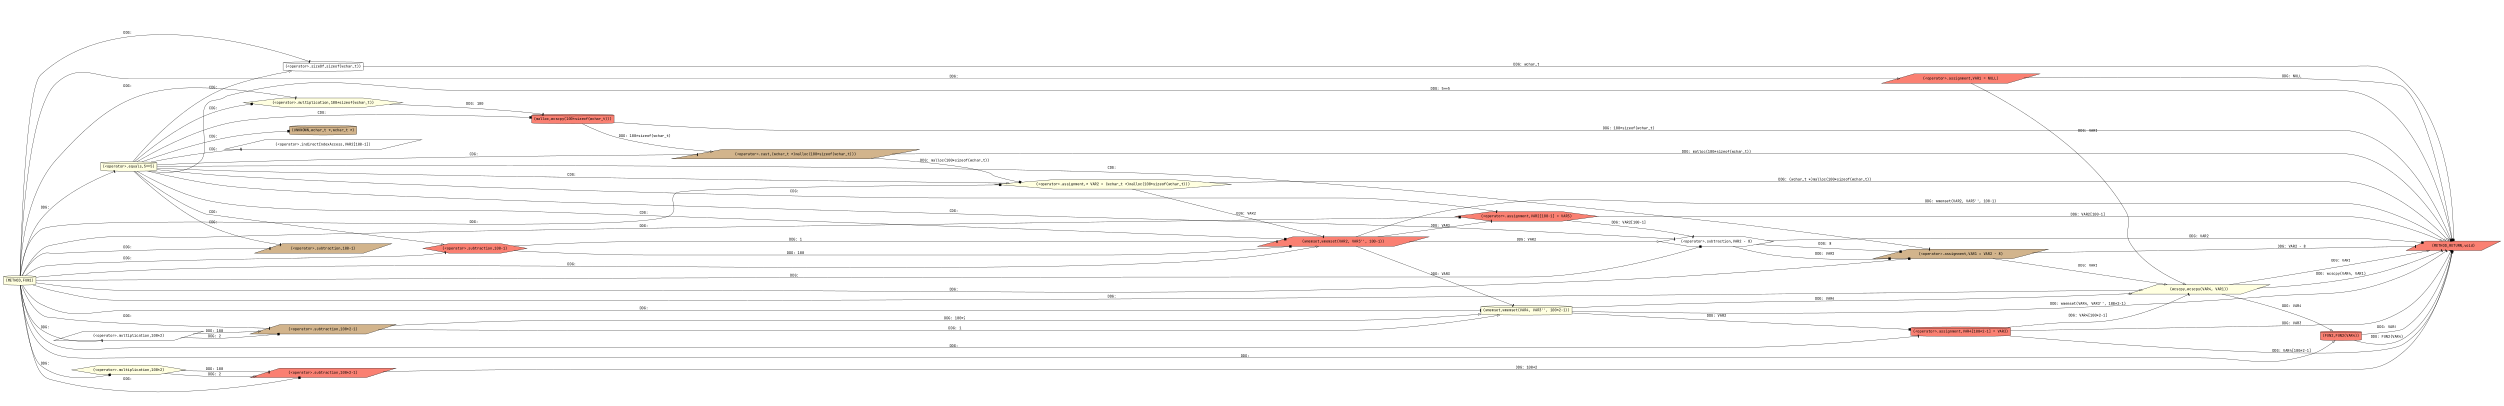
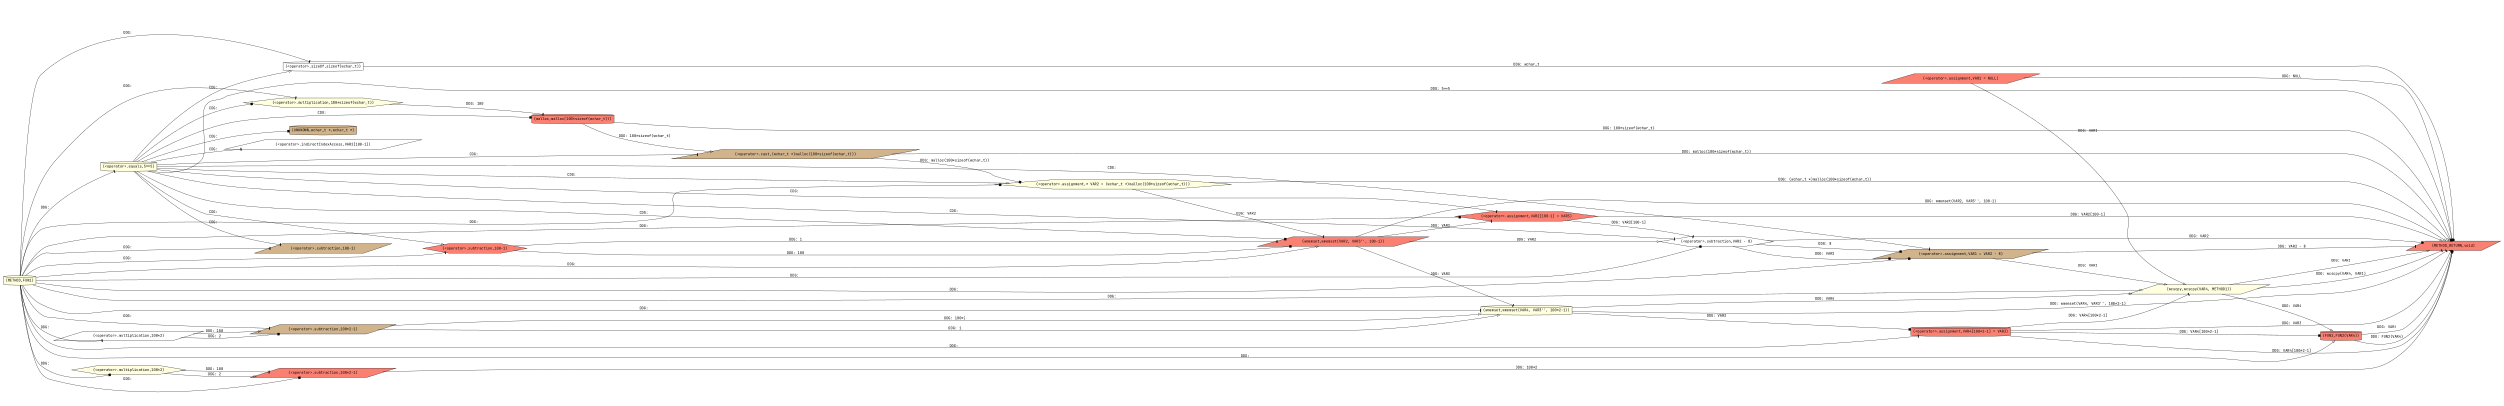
(876, 79) -> none
(573, 119) -> (573, 119)
(2199, 289) -> (2199, 289)
none -> (2164, 334)
